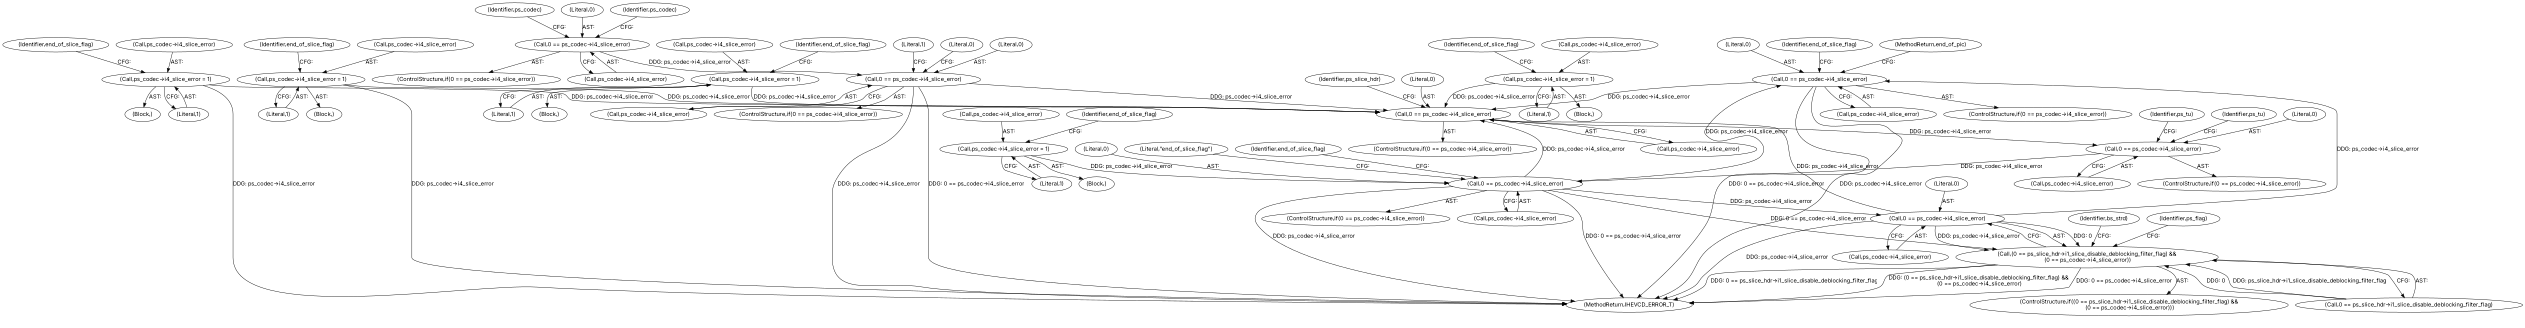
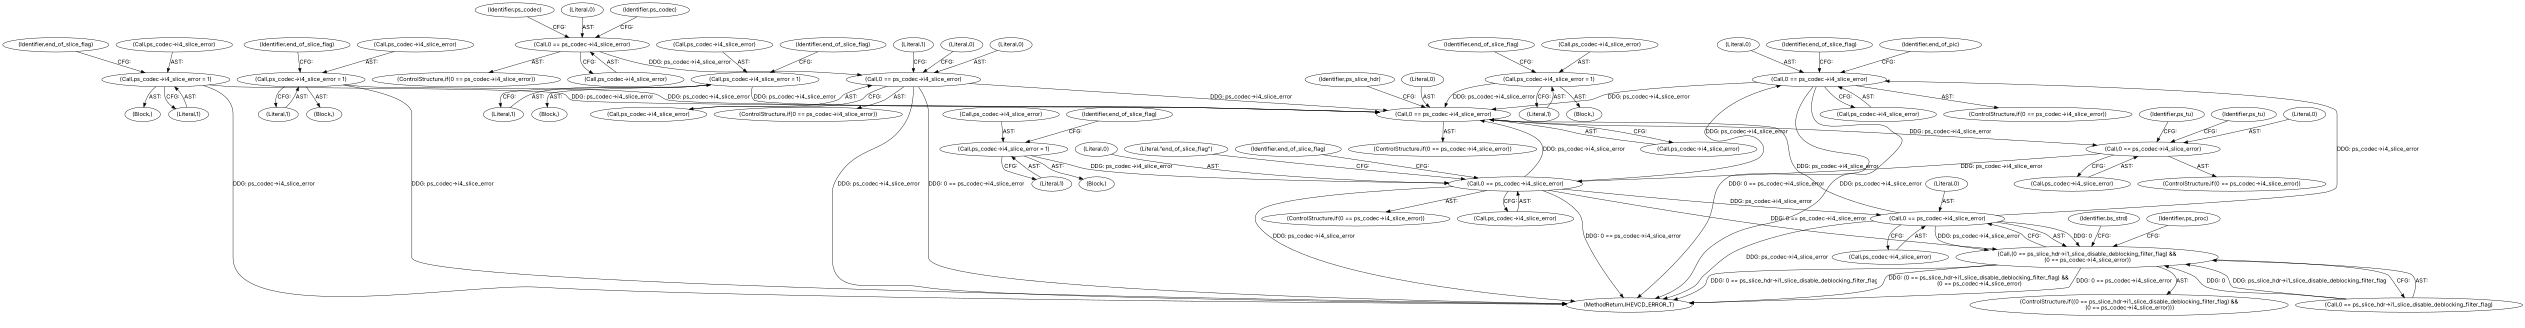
(1931, 45) -> (1931, 45)
(2183, 219) -> (2183, 219)
